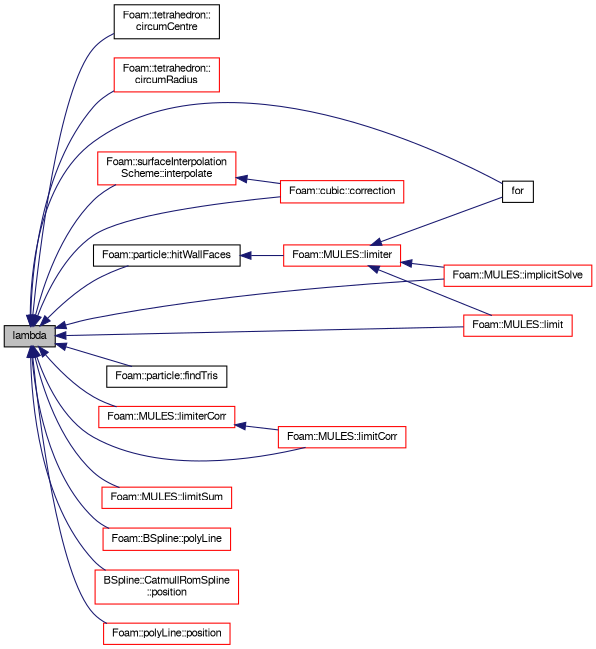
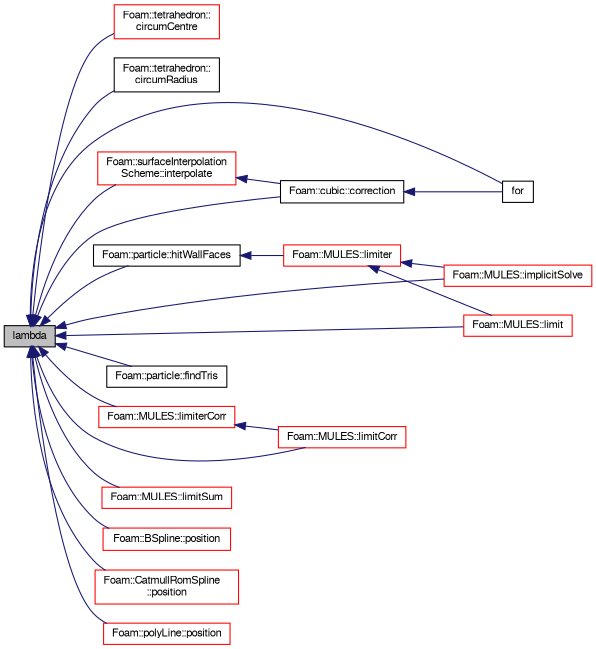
(167, 22) -> (167, 22)
(167, 75) -> (167, 75)
(342, 192) -> (342, 192)
(442, 219) -> (459, 192)
(167, 539) -> (167, 539)
(167, 587) -> (167, 587)
